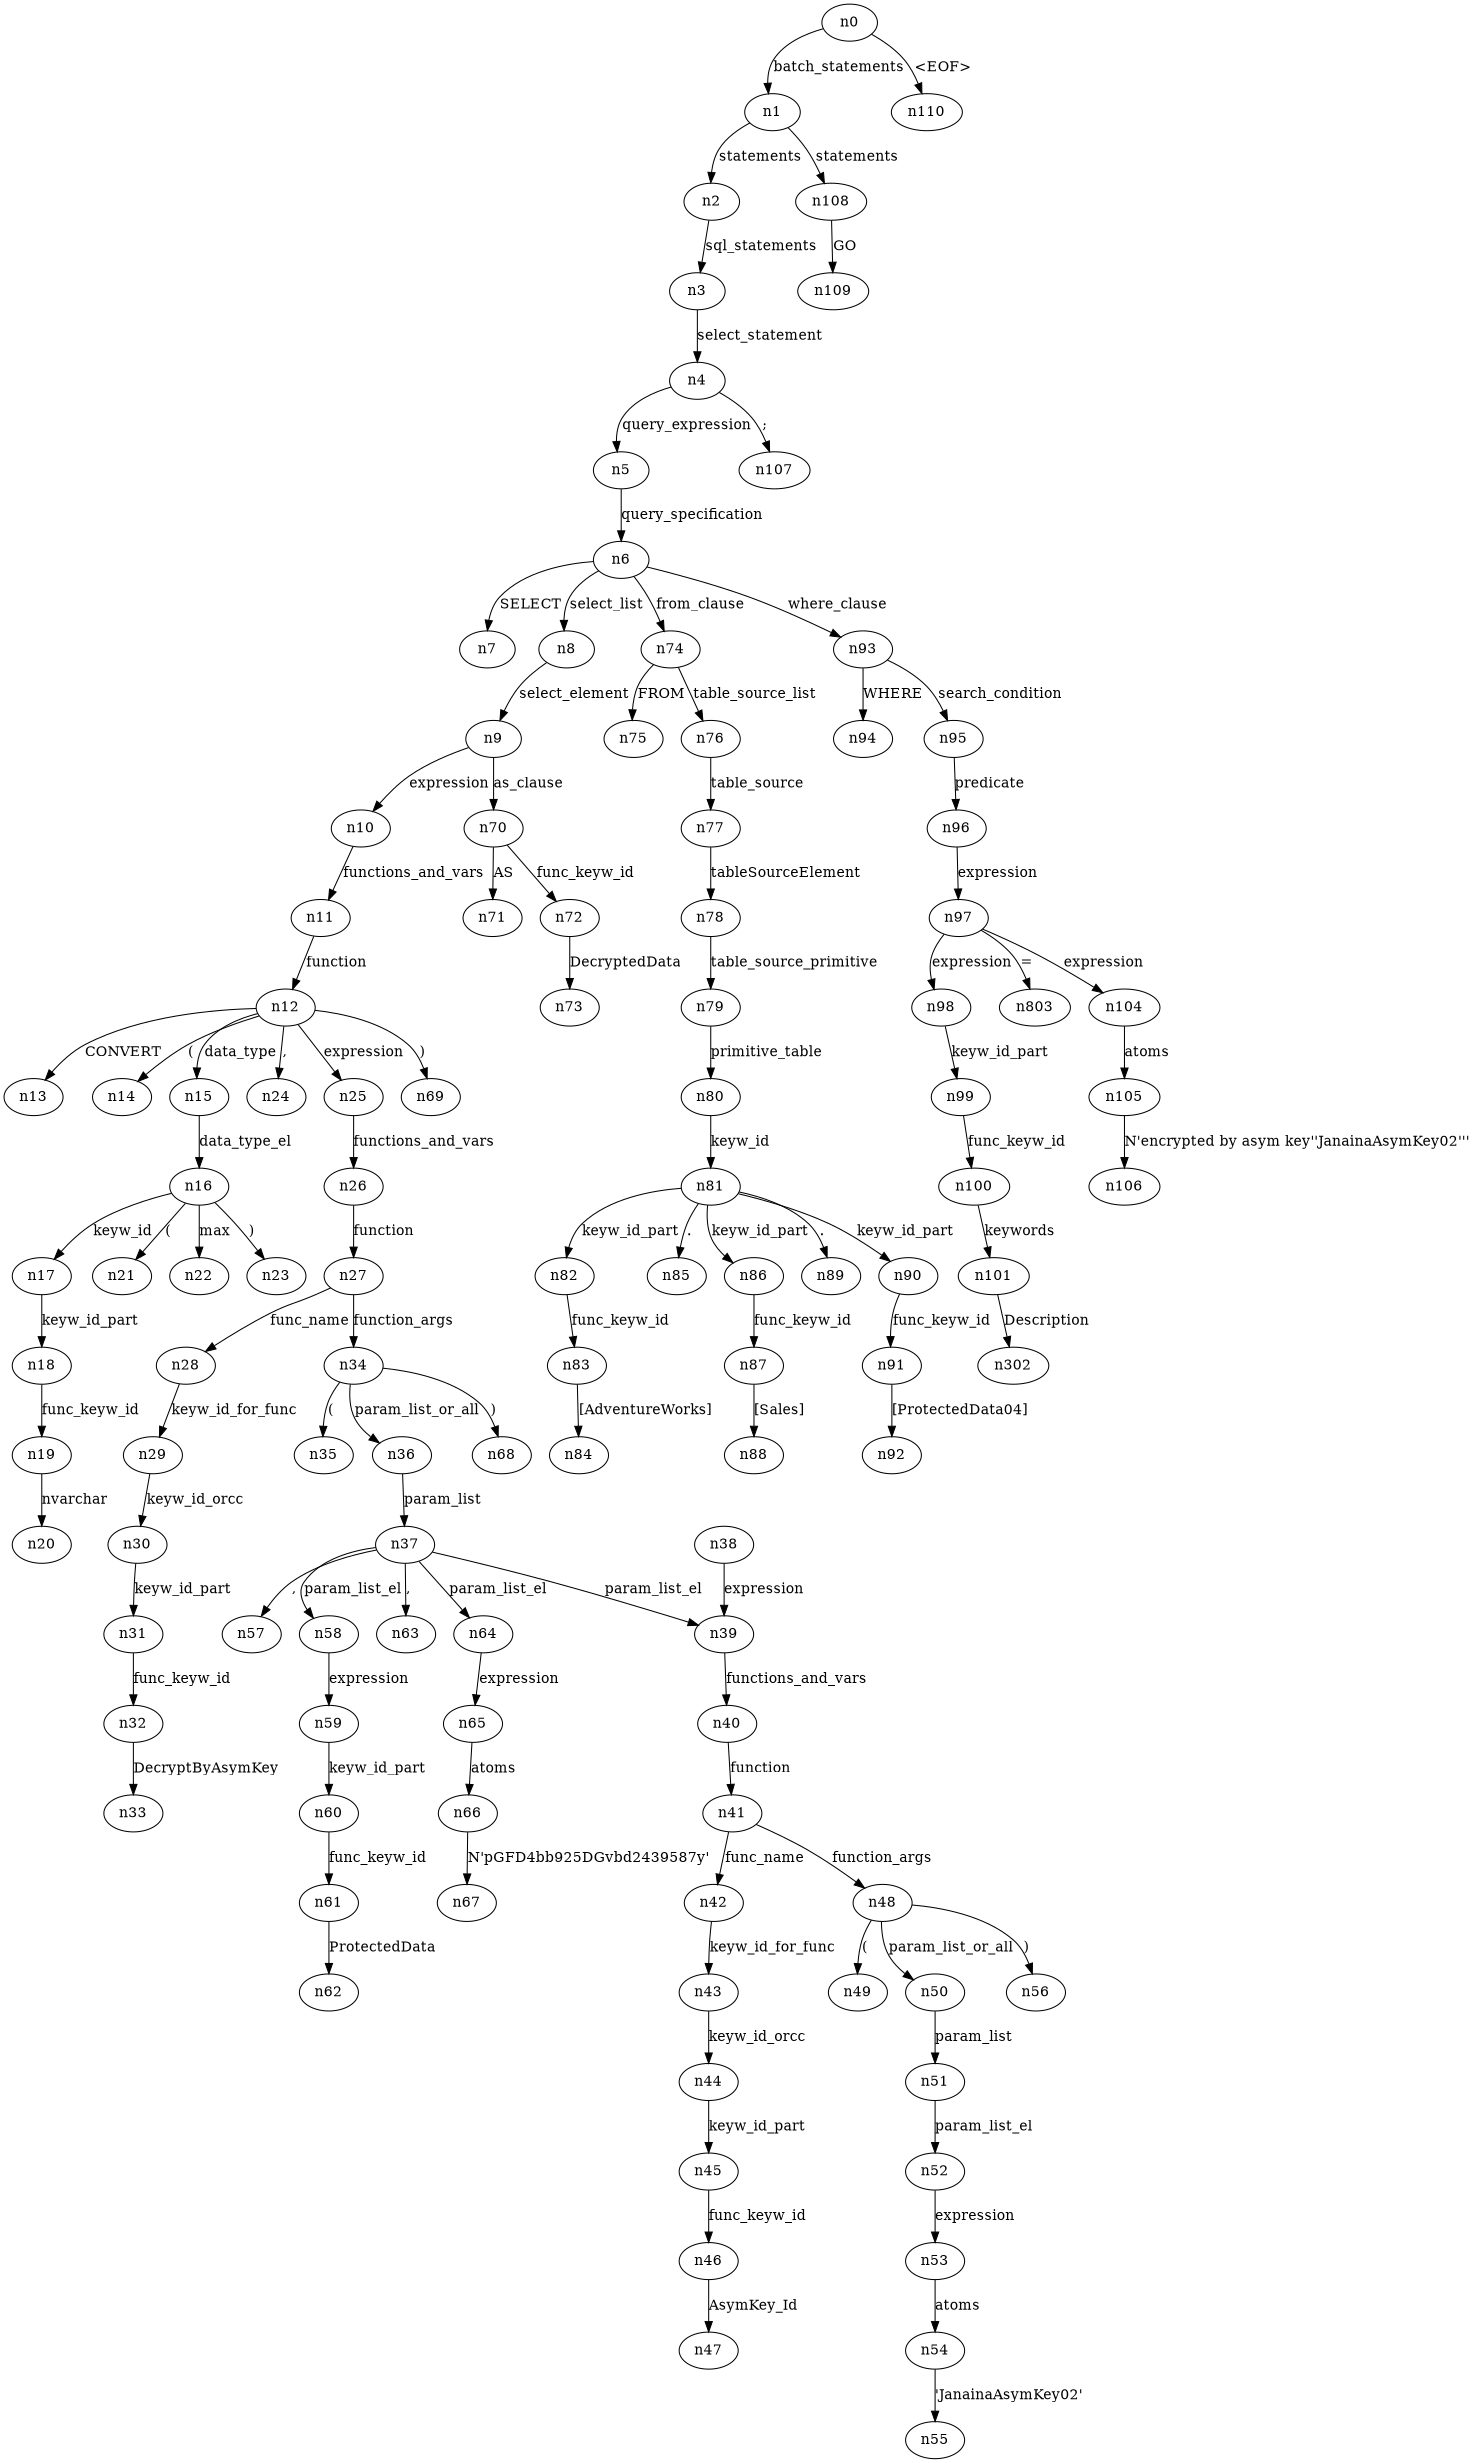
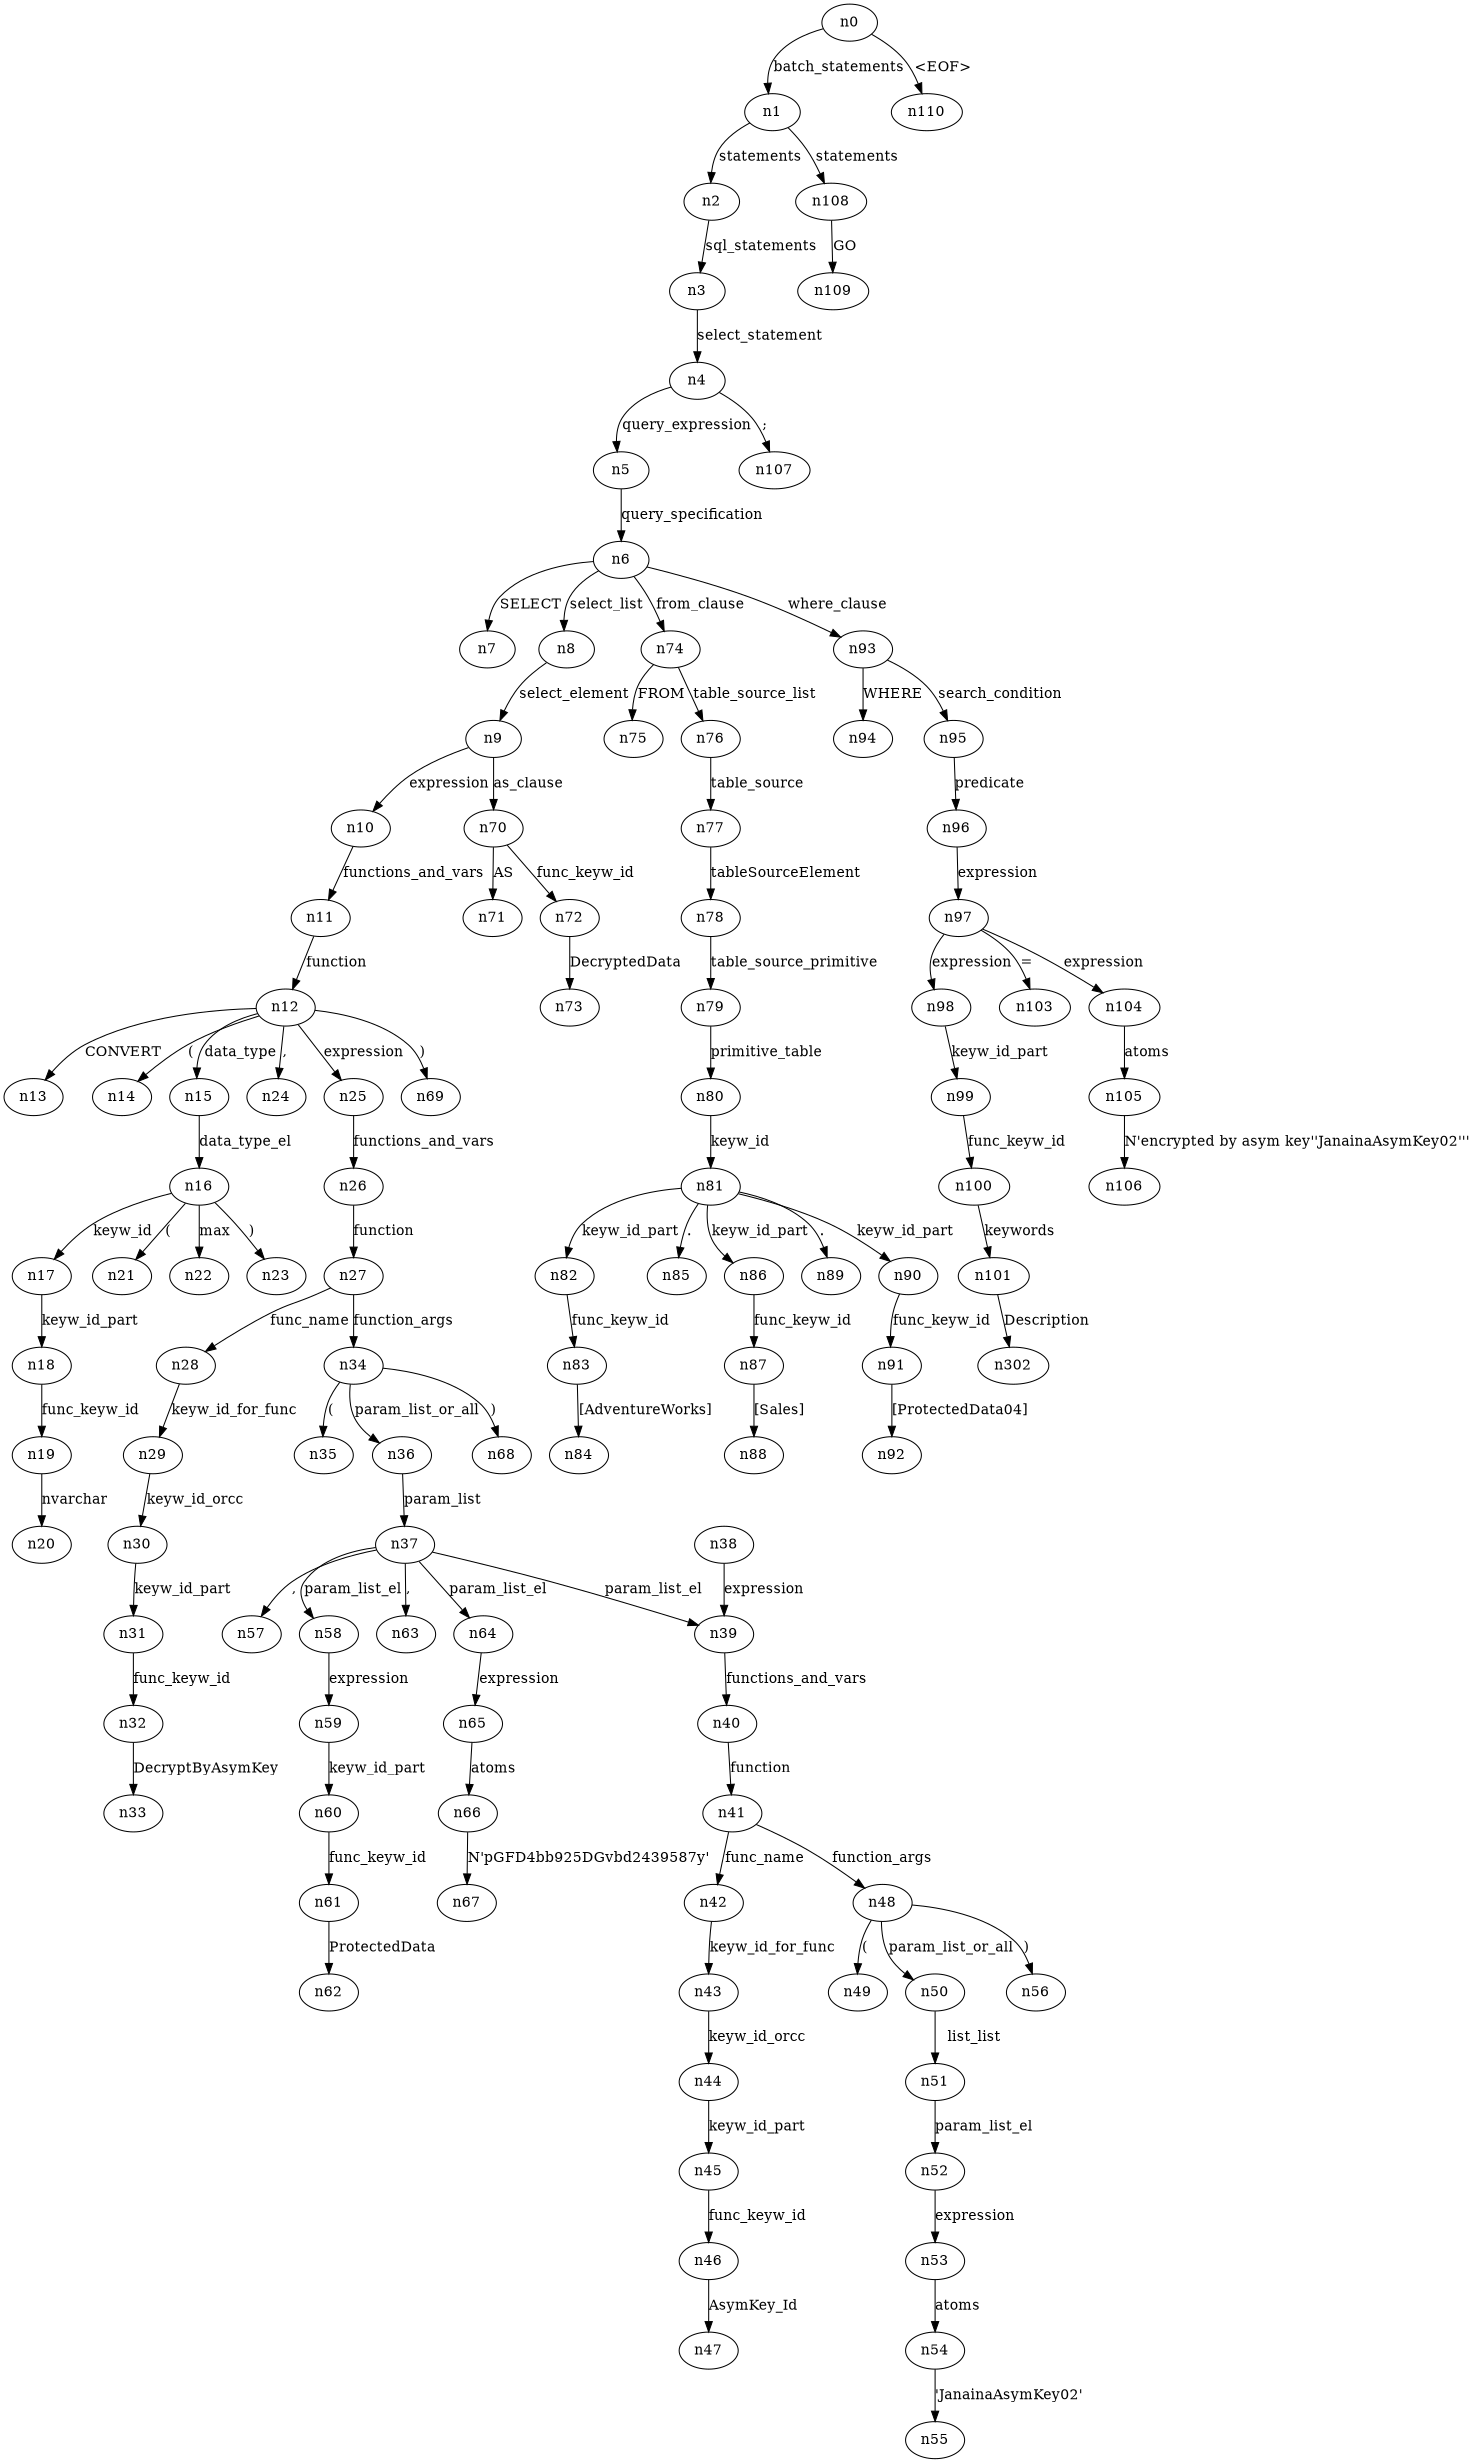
(1035, 1008) -> (1035, 1008)
(974, 2037) -> (974, 2037)
